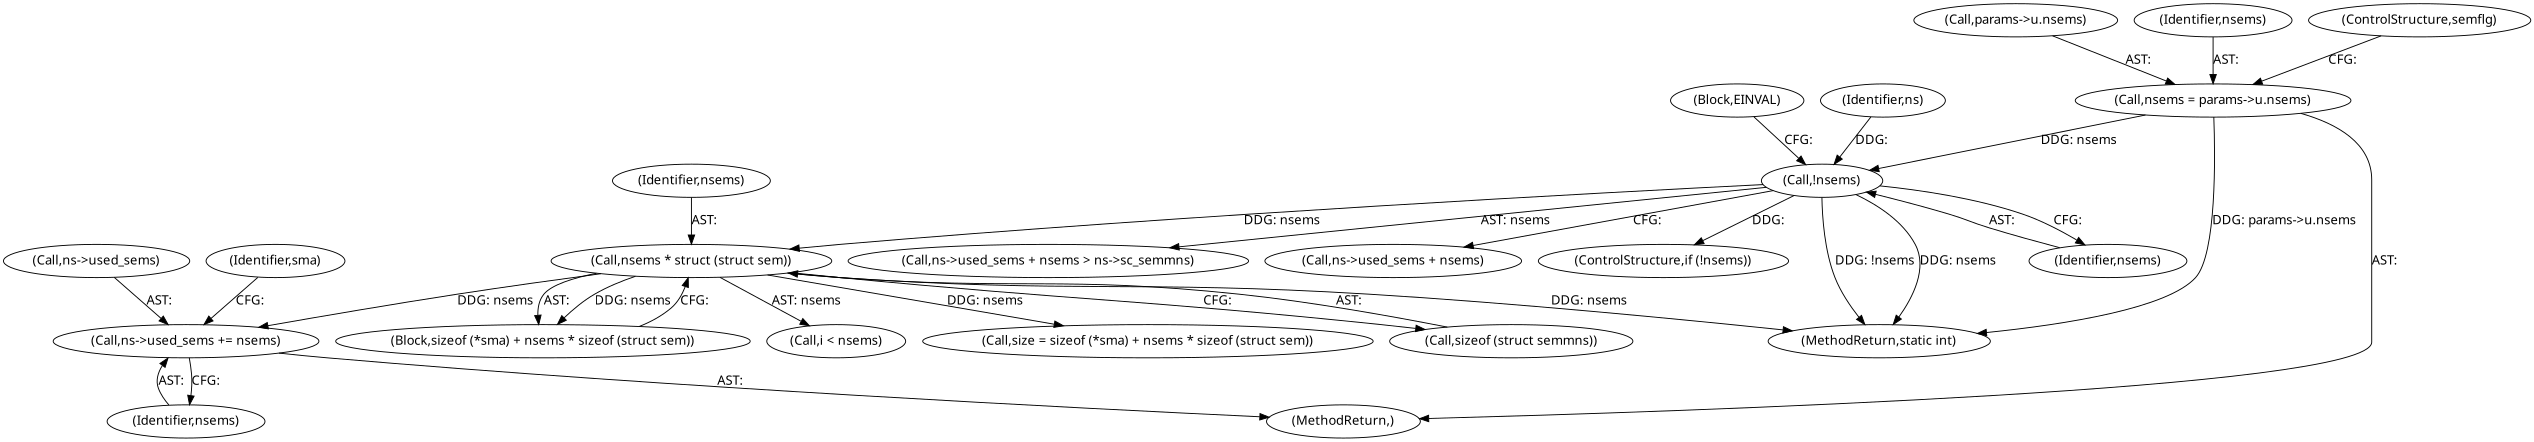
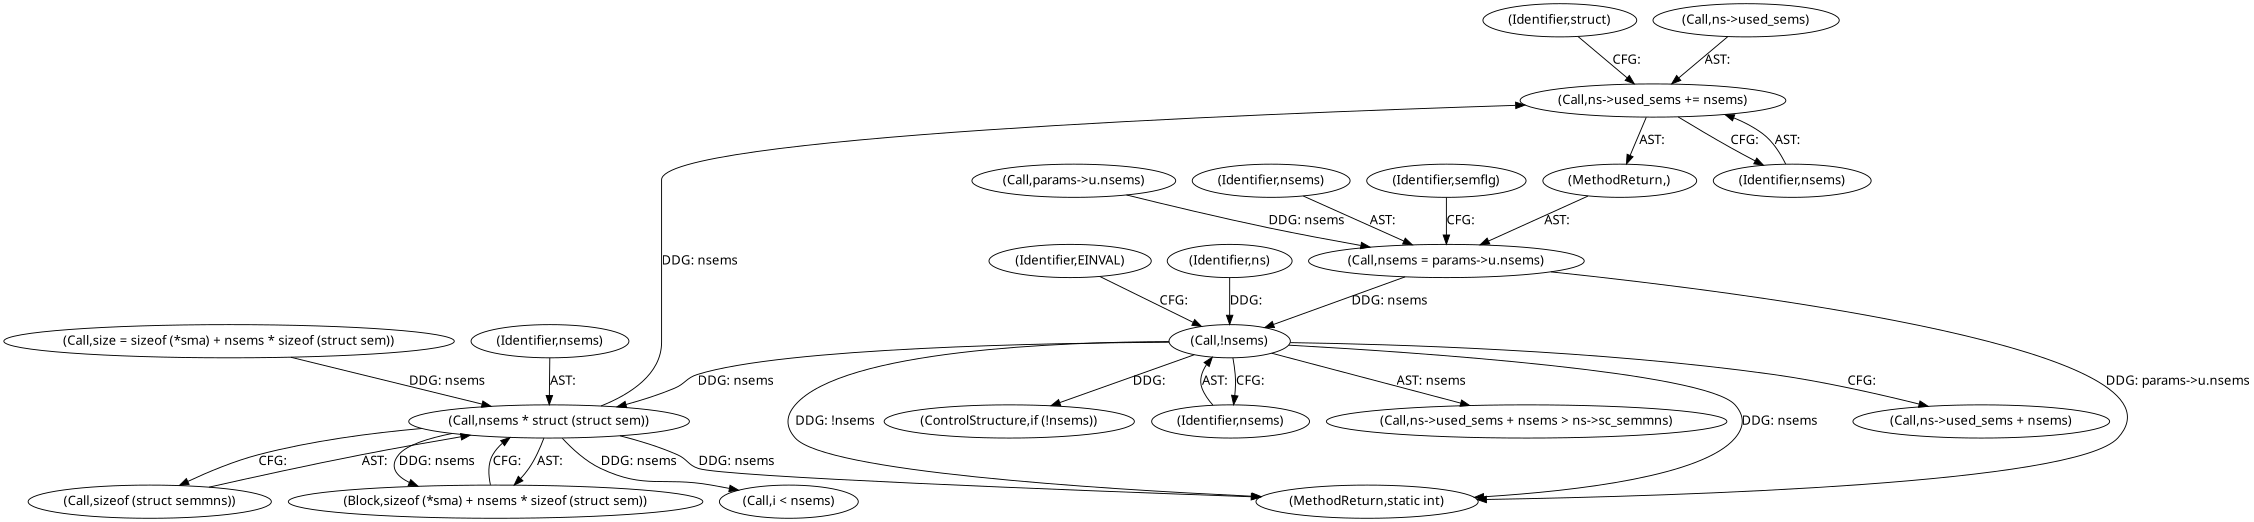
(2420, 20) -> (1446, 181)
(2140, 60) -> (1307, 221)
(1737, 101) -> (1070, 261)
(276, 261) -> (1560, 20)
(911, 300) -> (386, 381)
(807, 301) -> (639, 462)
(2037, 392) -> (1538, 218)
